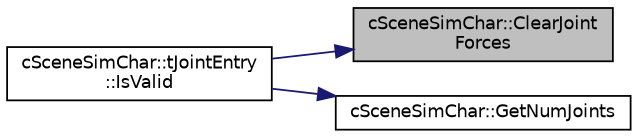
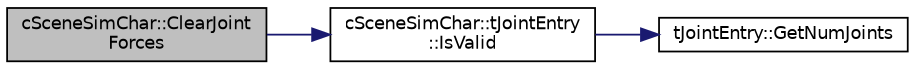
(304, 55) -> (289, 35)
(483, 113) -> (783, 35)
